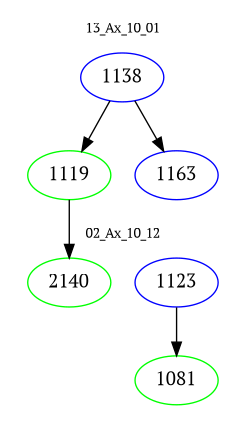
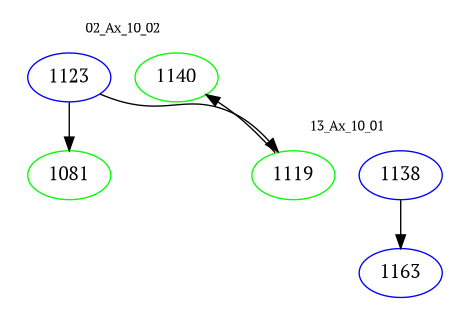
(99, 120) -> (189, 104)
(123, 234) -> (123, 29)
(69, 283) -> (177, 77)
